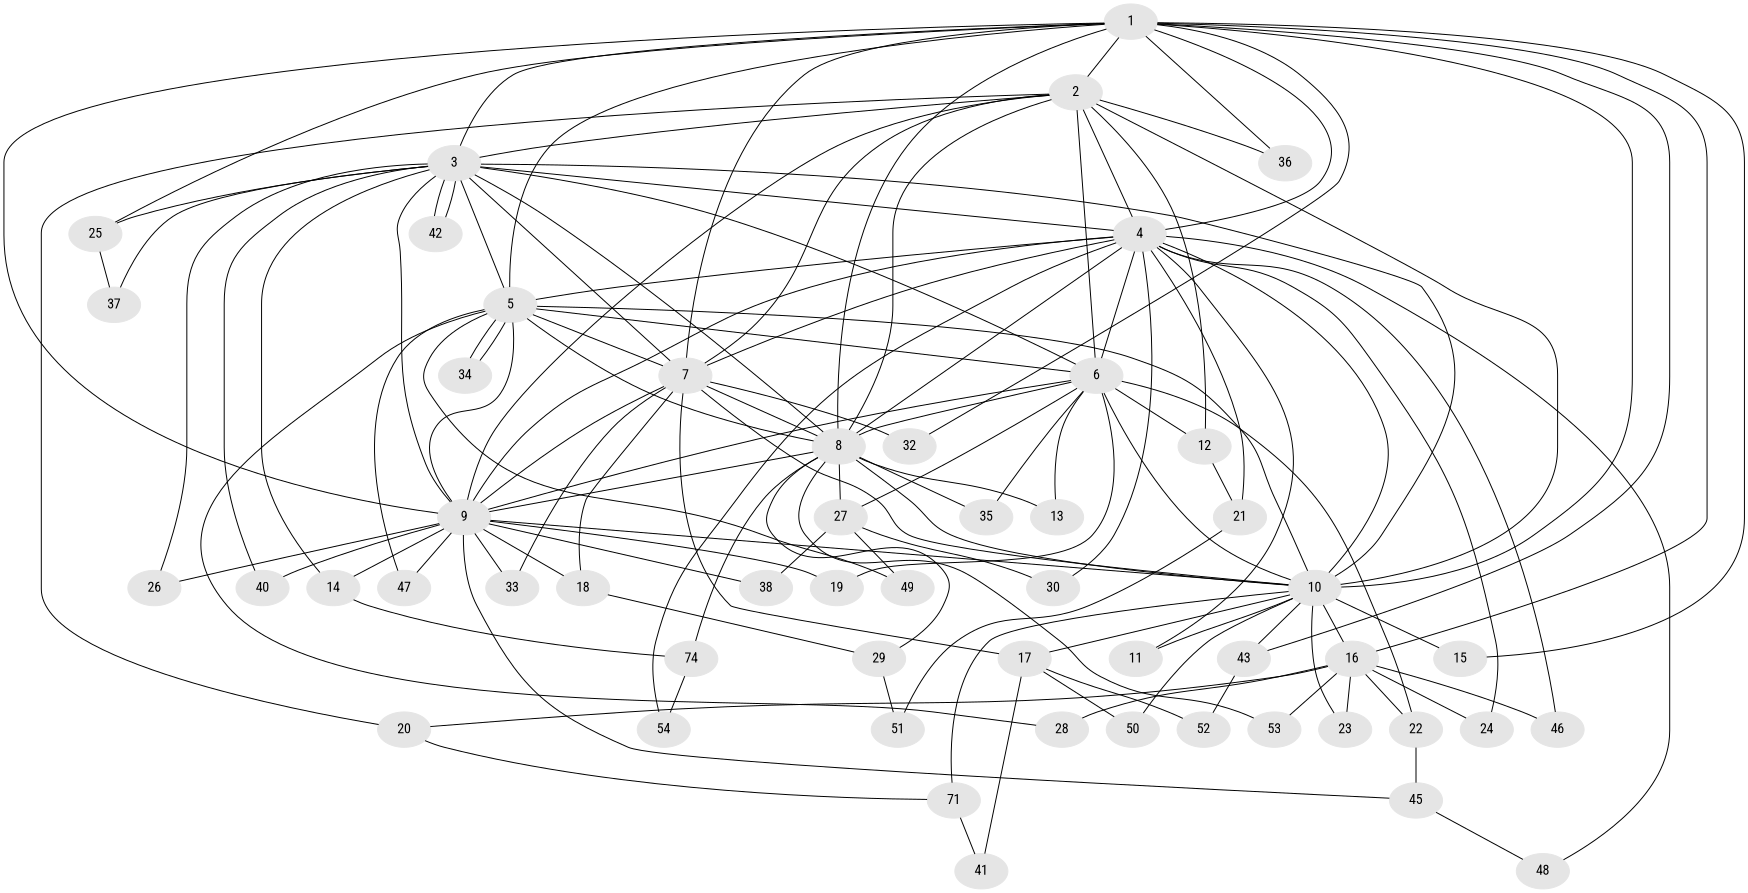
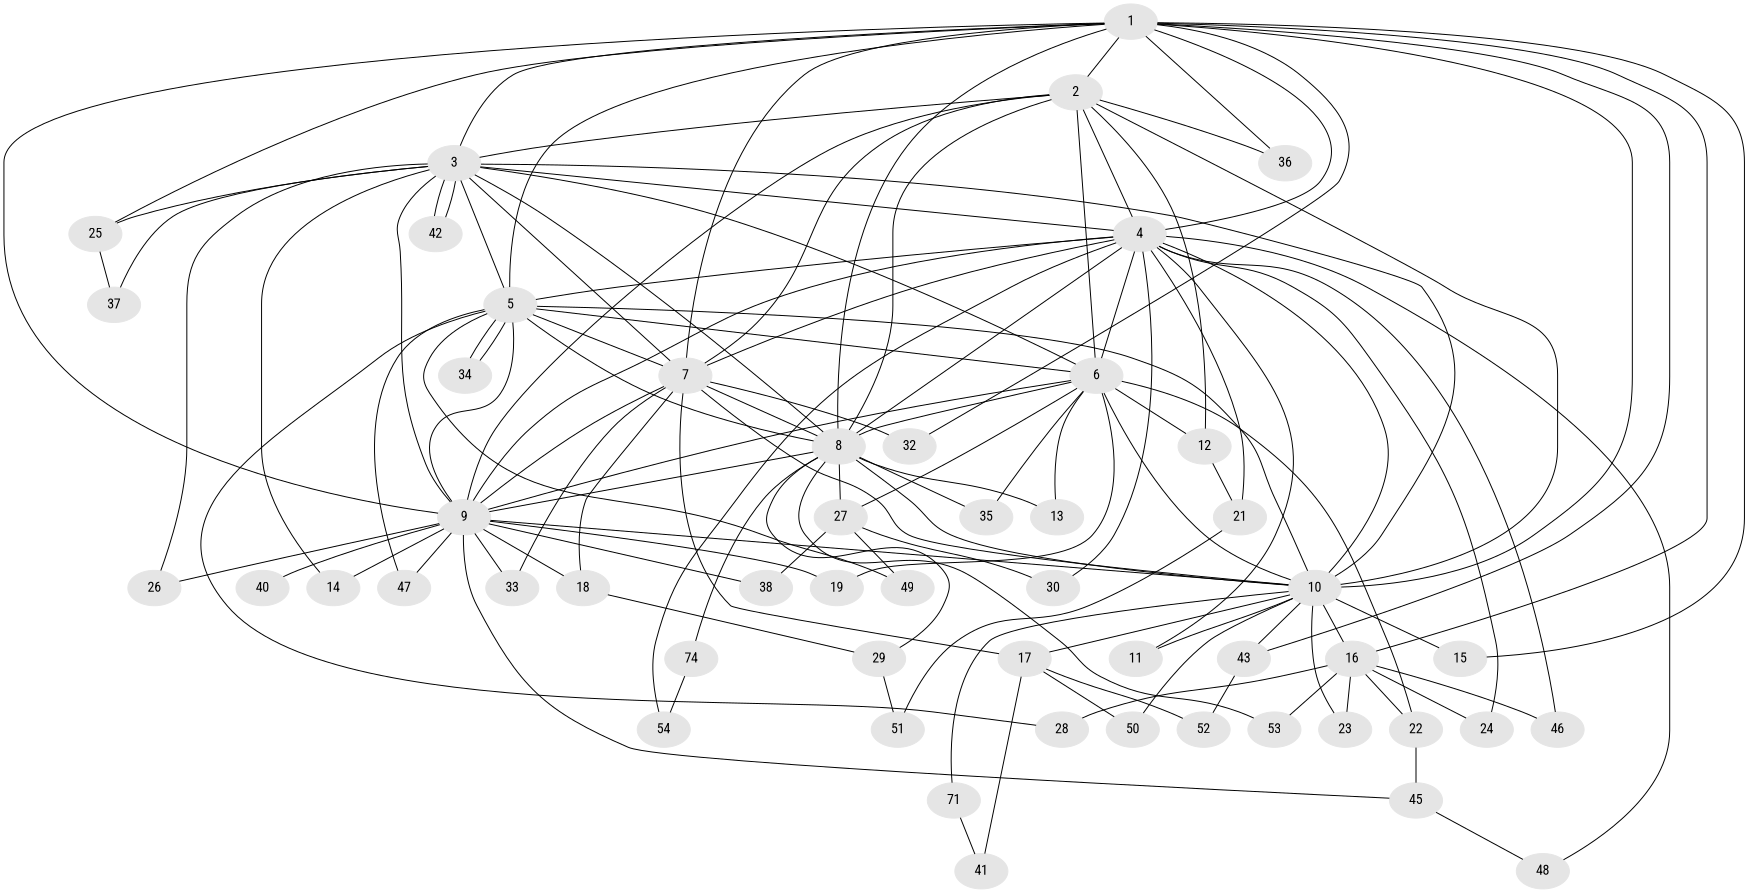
(224, 306) -> none
(507, 637) -> none
(404, 730) -> none
